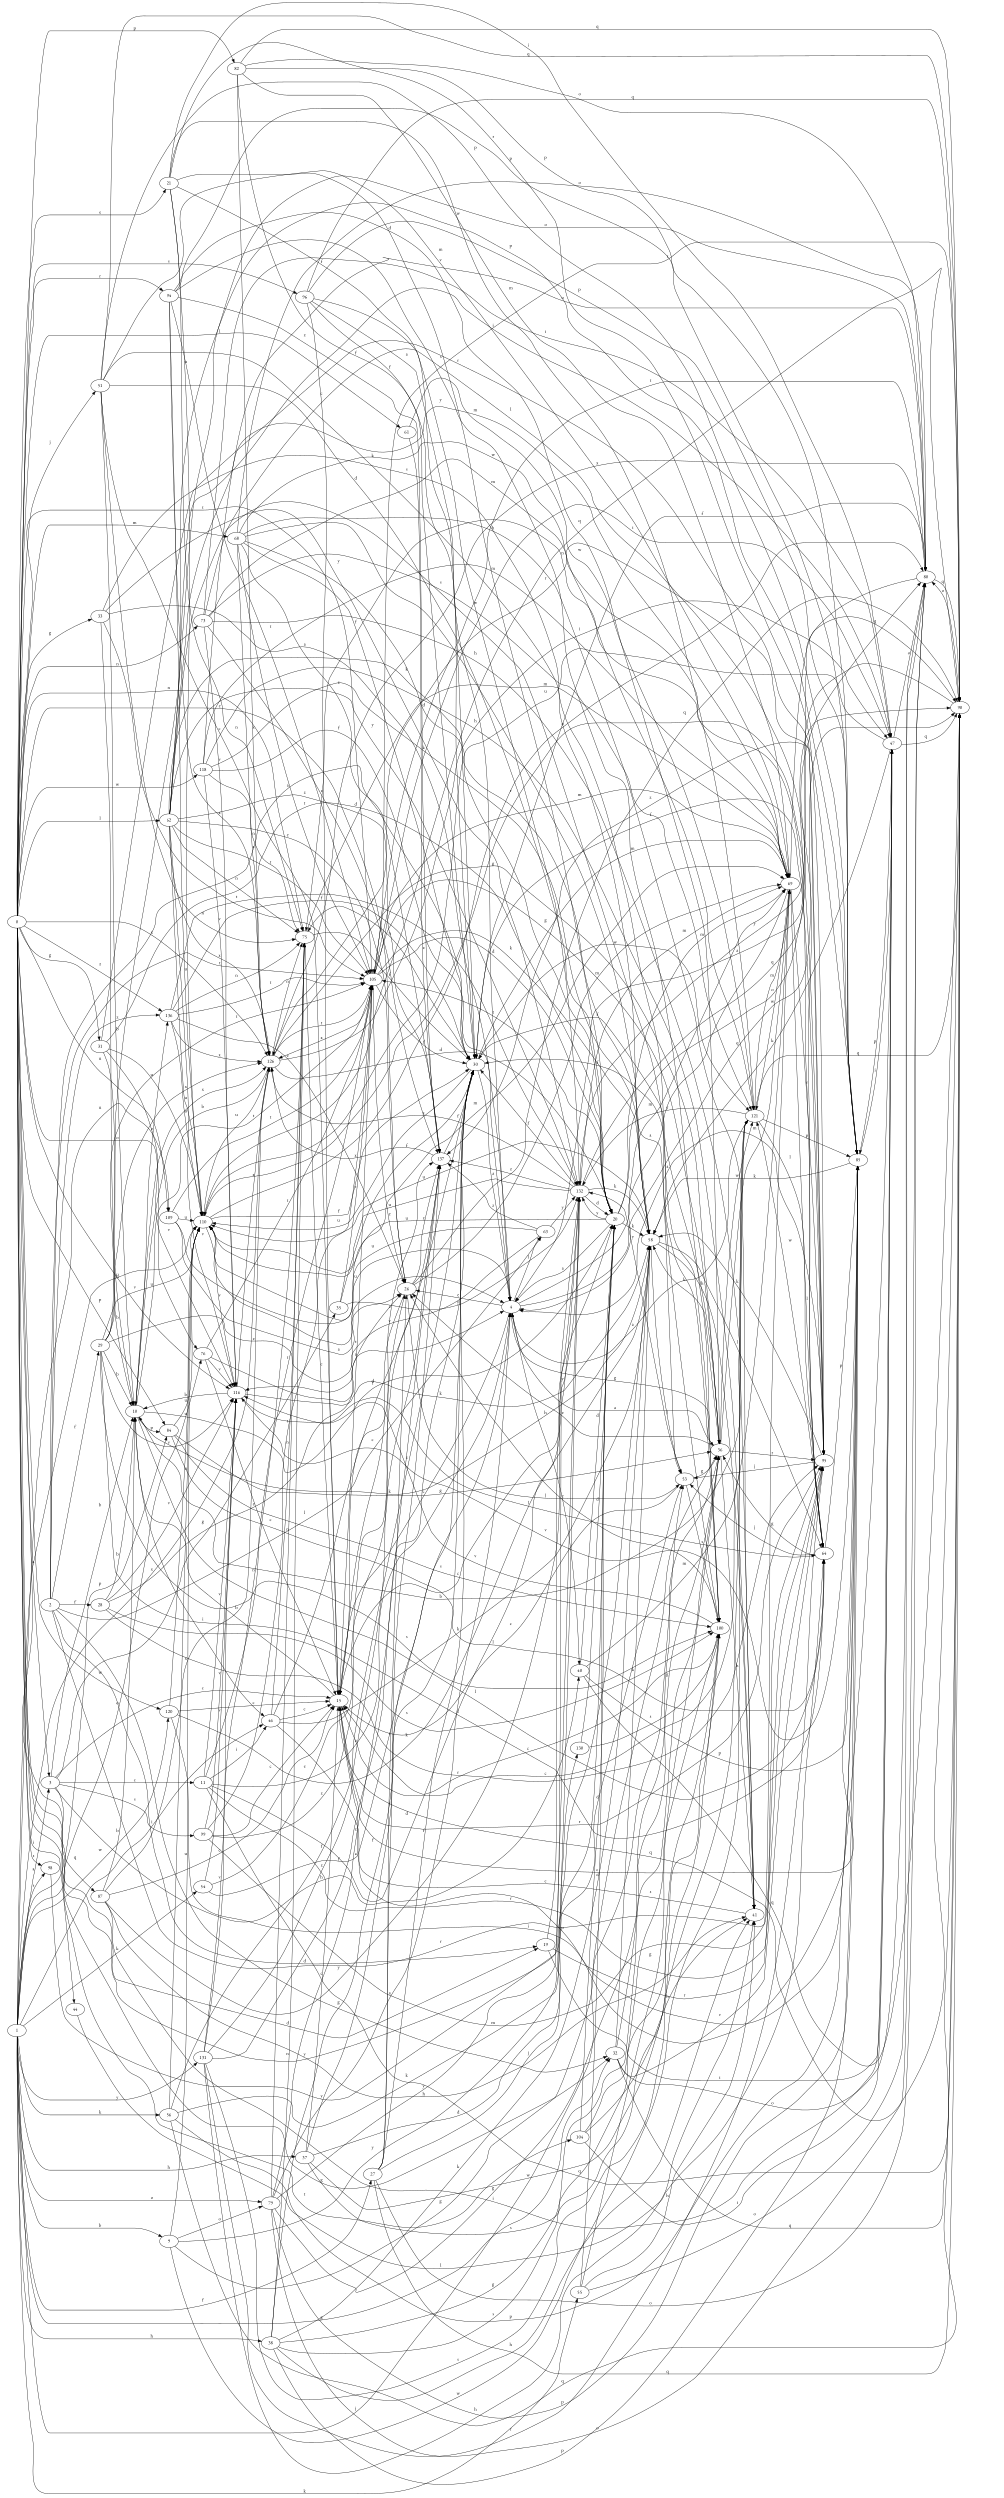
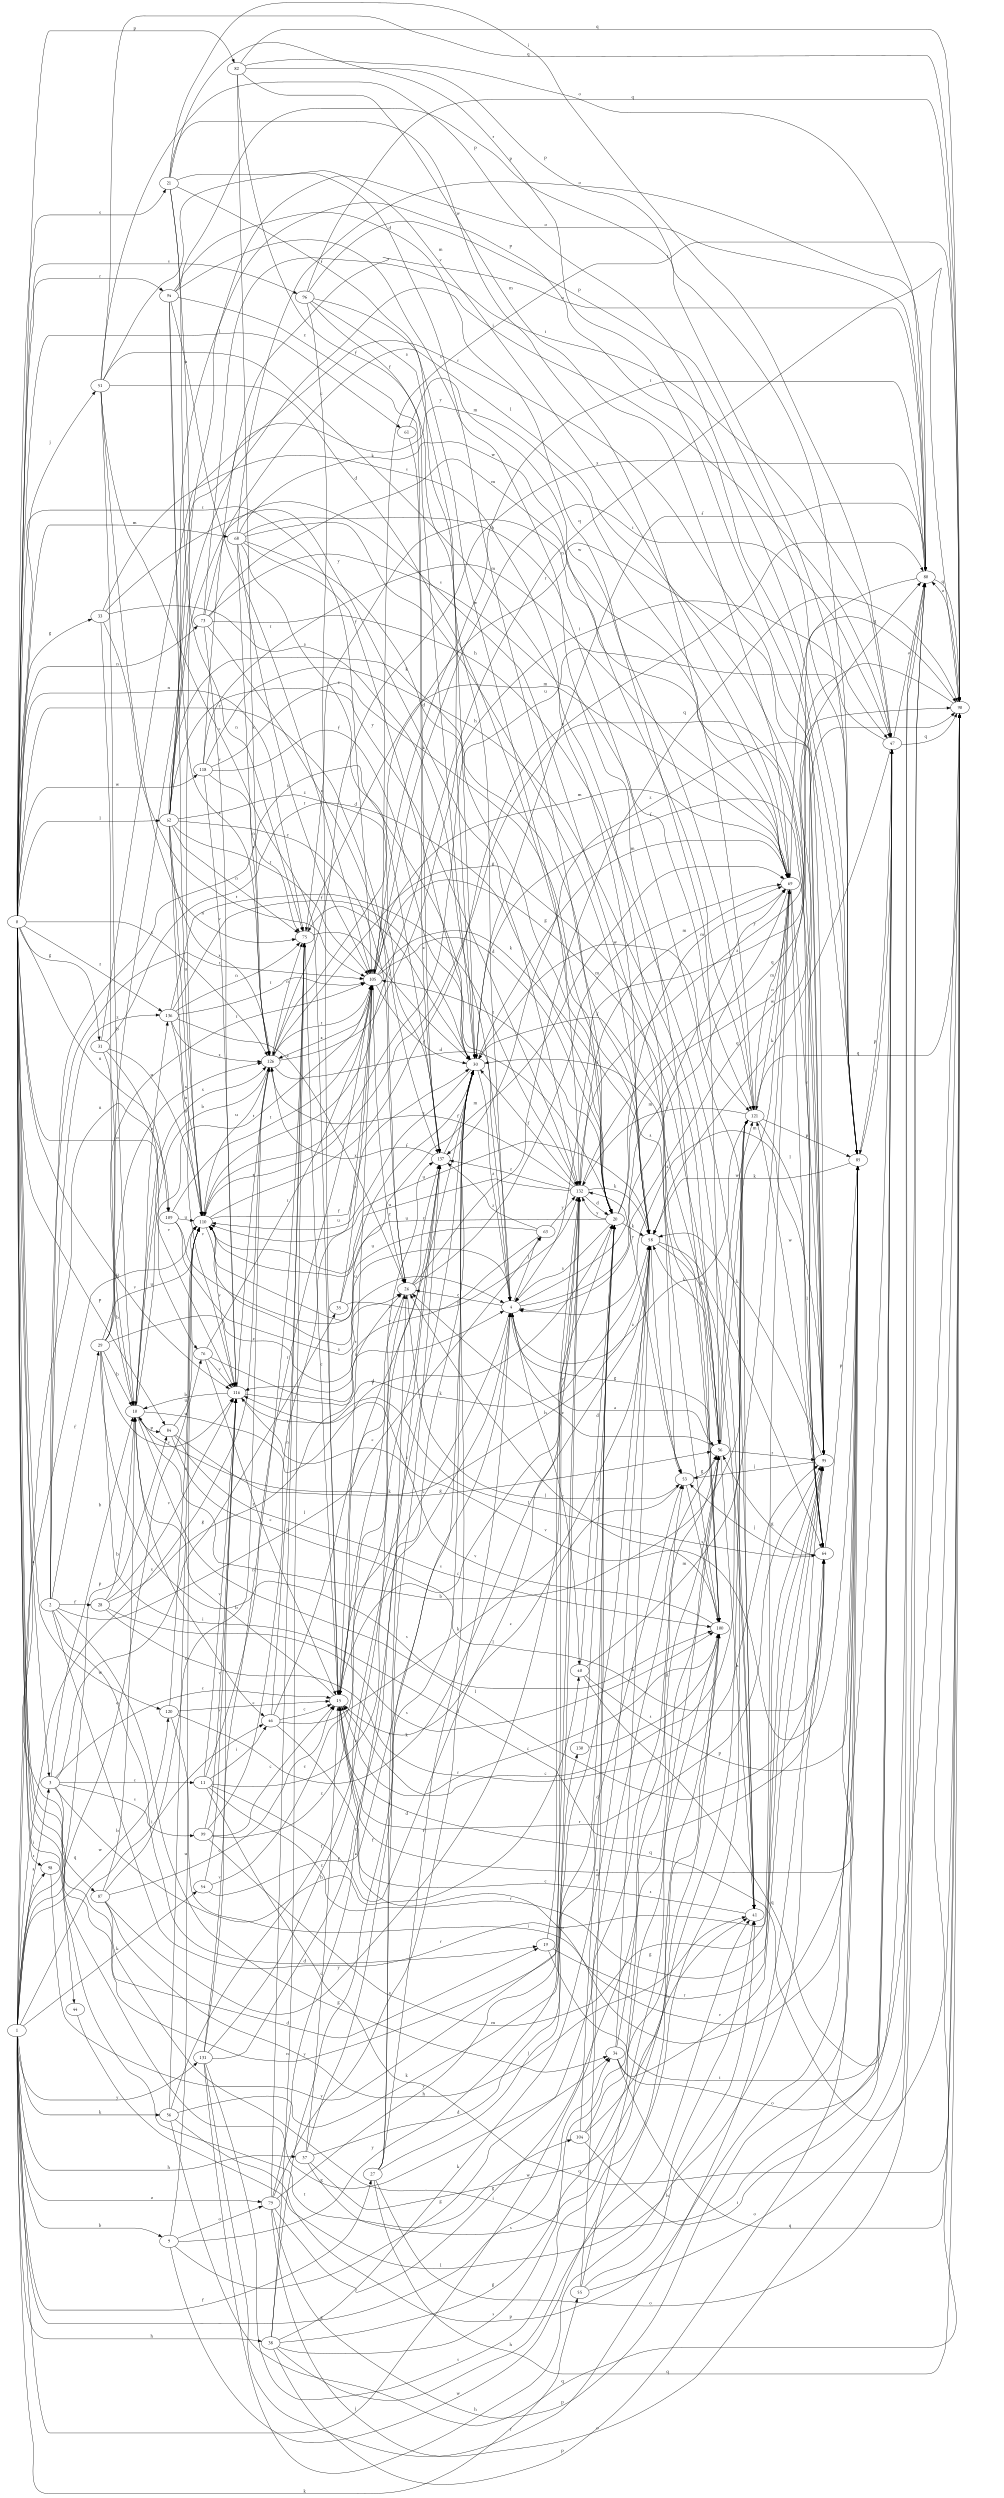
(615, 2053) -> (615, 2053)
